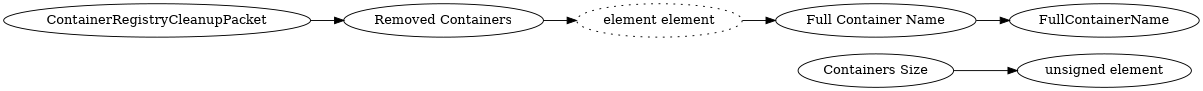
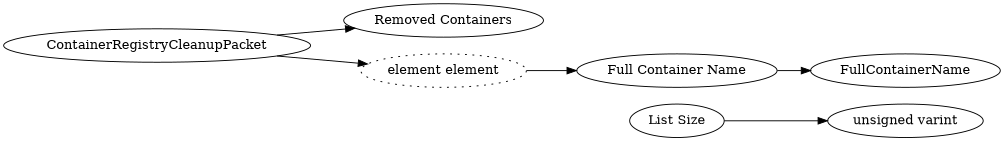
(555, 20) -> (318, 60)
(876, 71) -> (677, 121)
(1104, 71) -> (905, 121)
